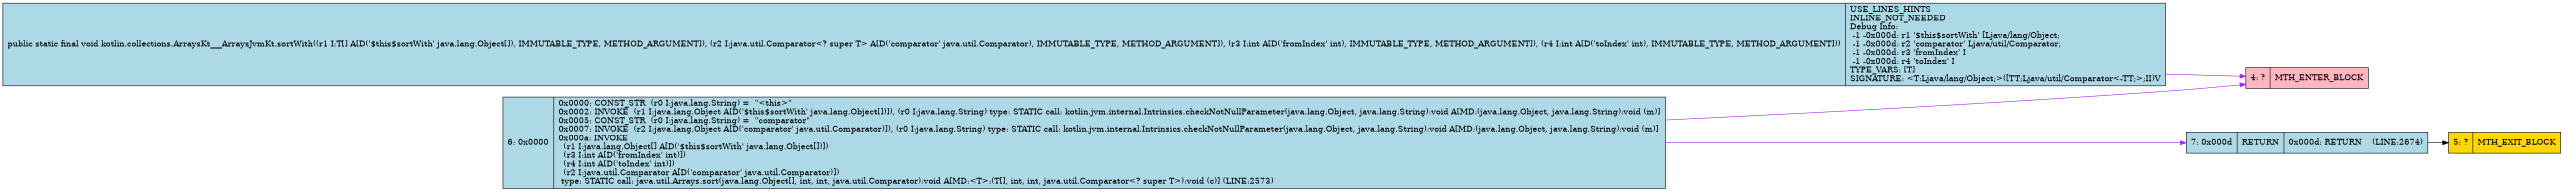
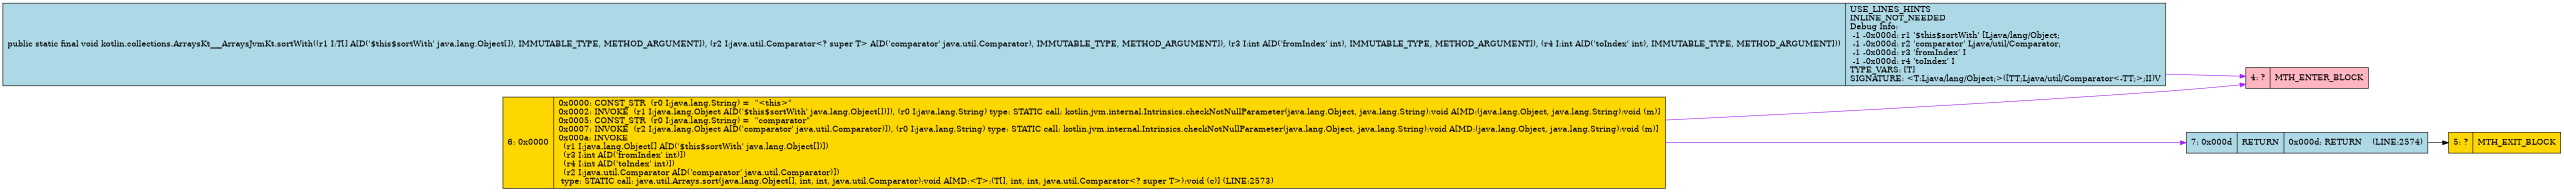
(2356, 142) -> (2356, 142)
(1084, 143) -> (1084, 143)
